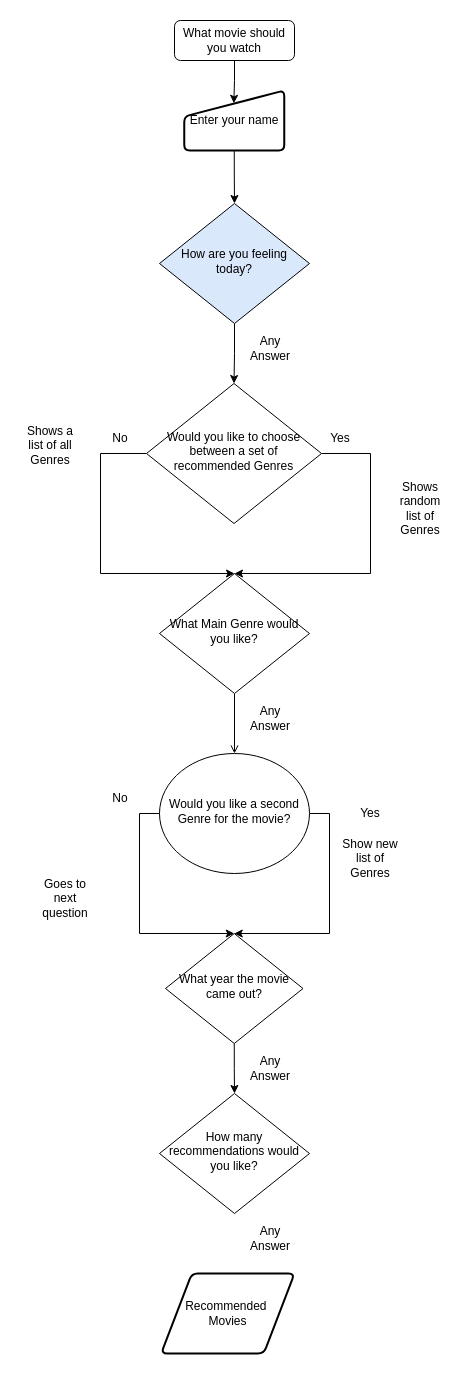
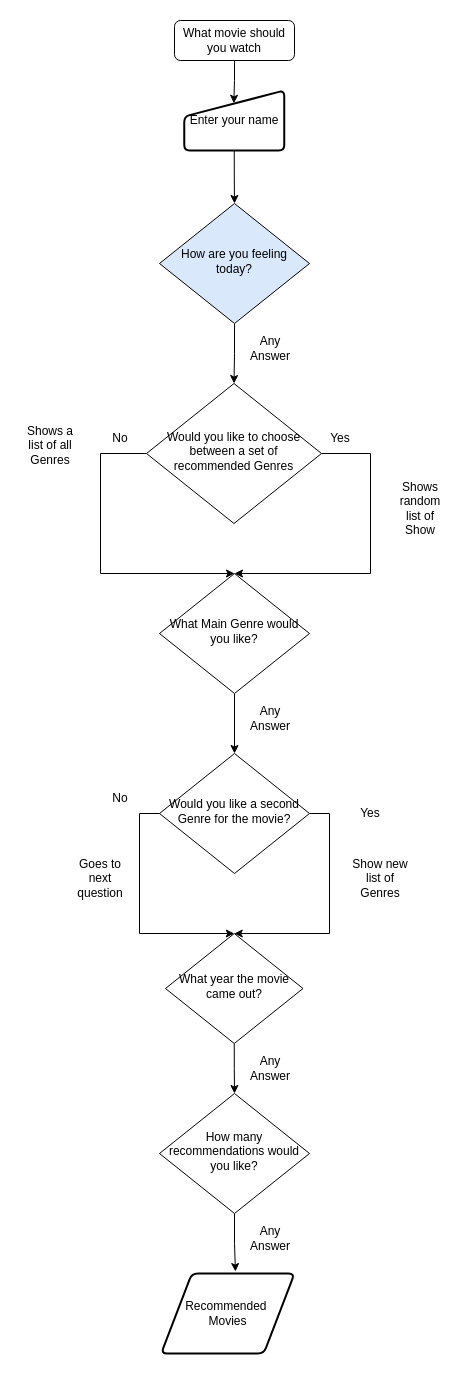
(421, 509) -> (421, 509)
(235, 747) -> (235, 745)
(235, 814) -> (235, 814)
(371, 859) -> (381, 879)
(66, 899) -> (101, 879)
none -> (235, 1239)
